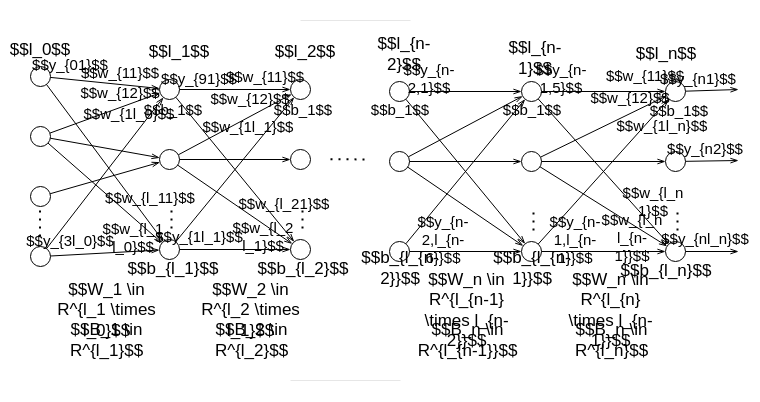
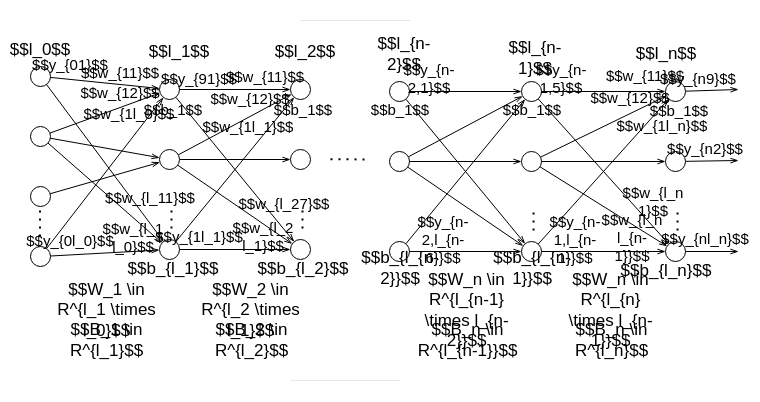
(699, 79) -> (699, 79)
(285, 204) -> (285, 204)
(71, 241) -> (71, 241)
